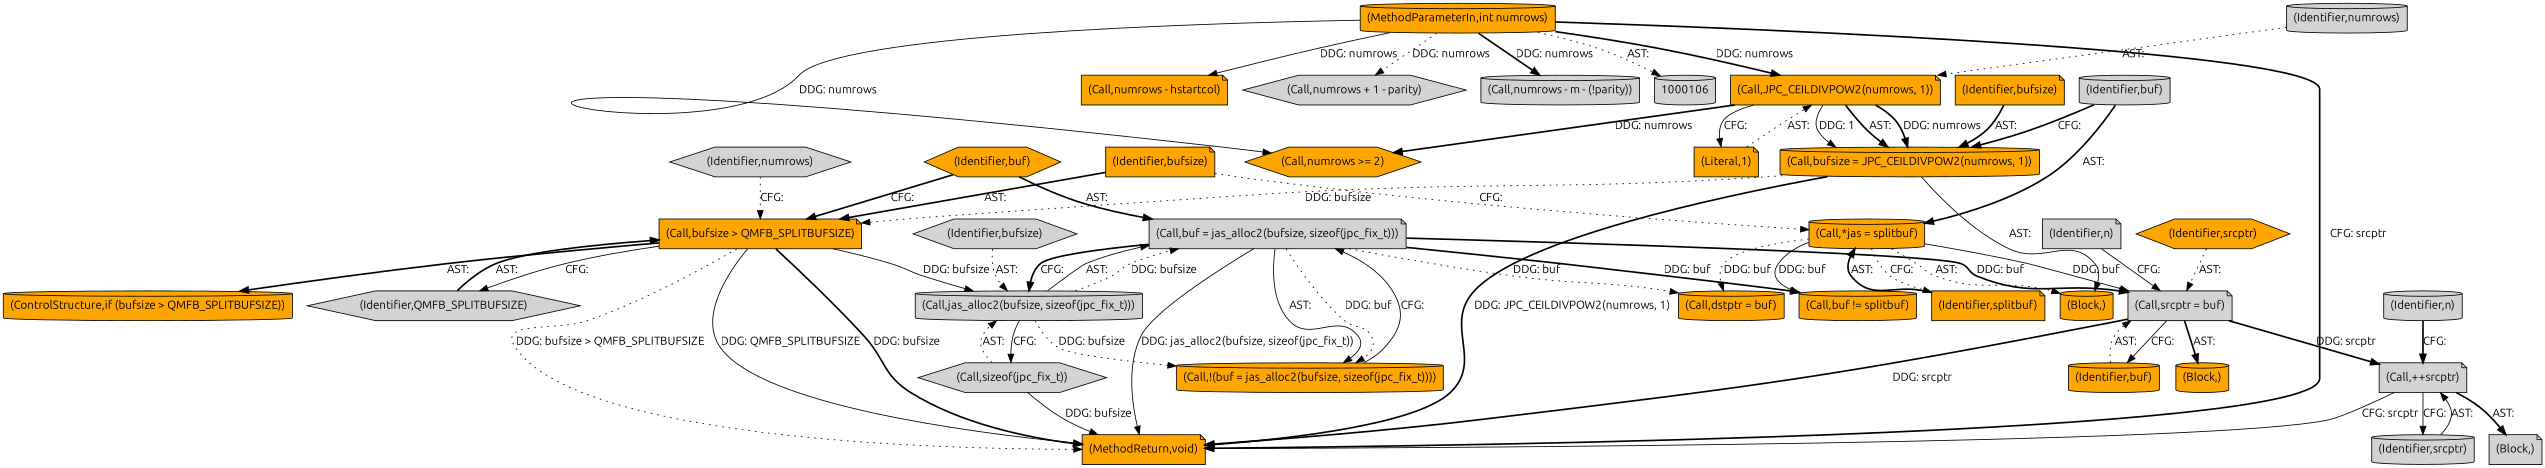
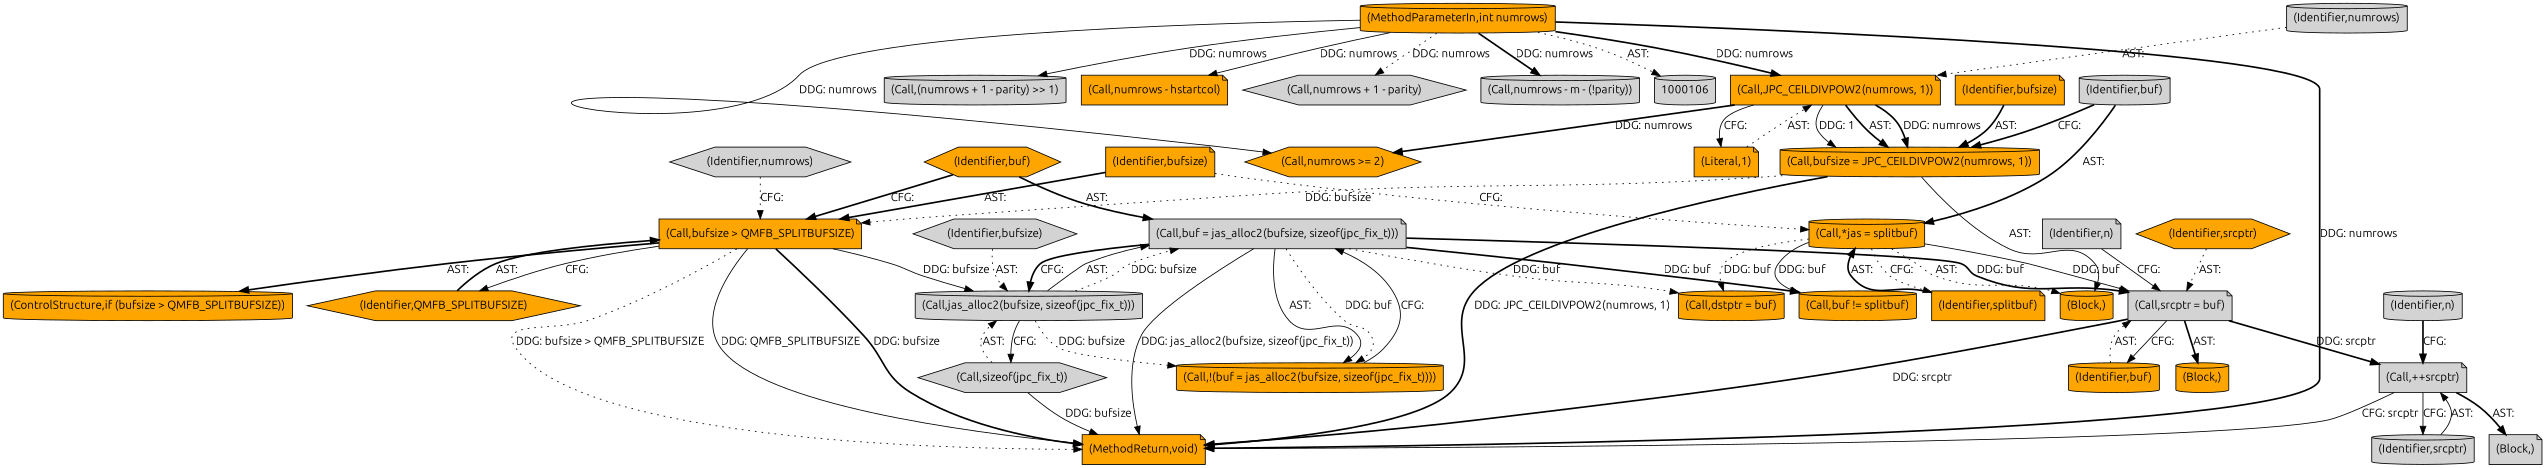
none -> (975, 90)
(2359, 234) -> (2359, 234)
(444, 306) -> (444, 306)
